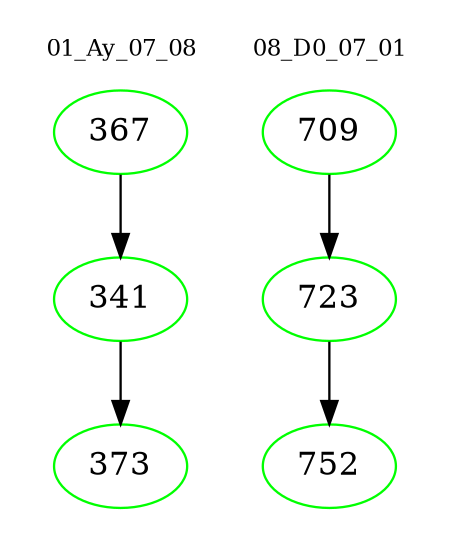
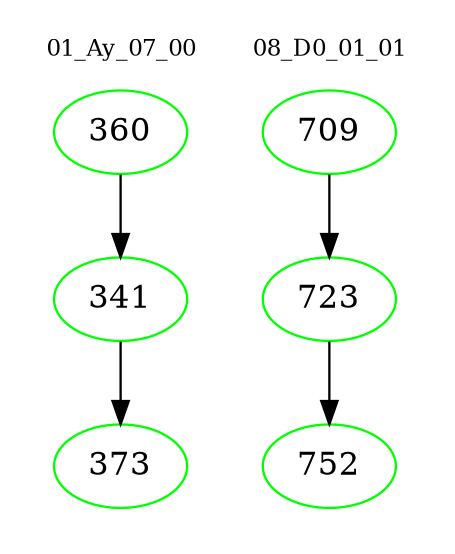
(122, 50) -> (122, 50)
(331, 50) -> (331, 50)
(121, 132) -> (121, 132)
